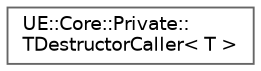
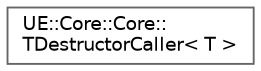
(131, 36) -> (131, 36)
